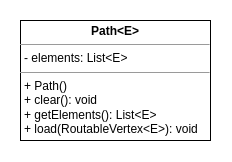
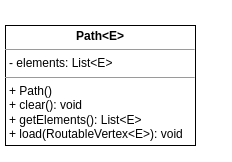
(116, 81) -> (101, 86)
